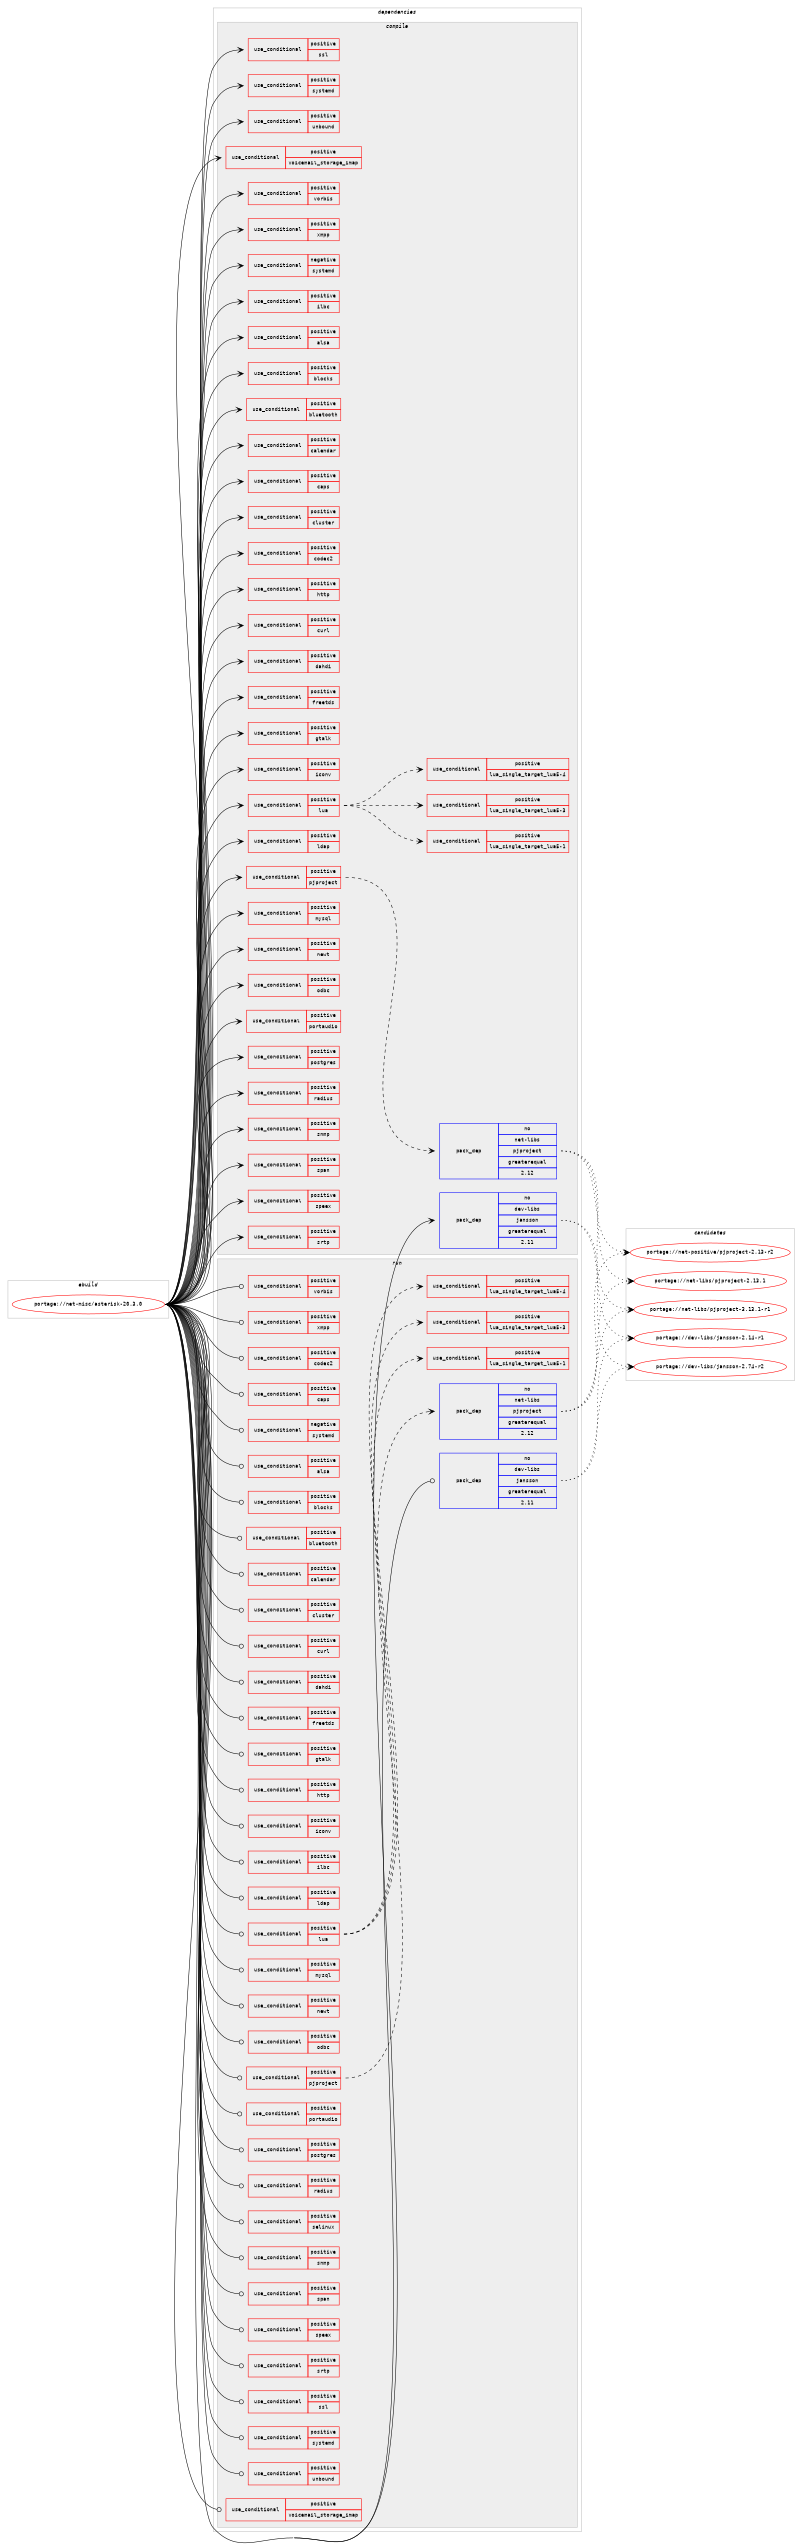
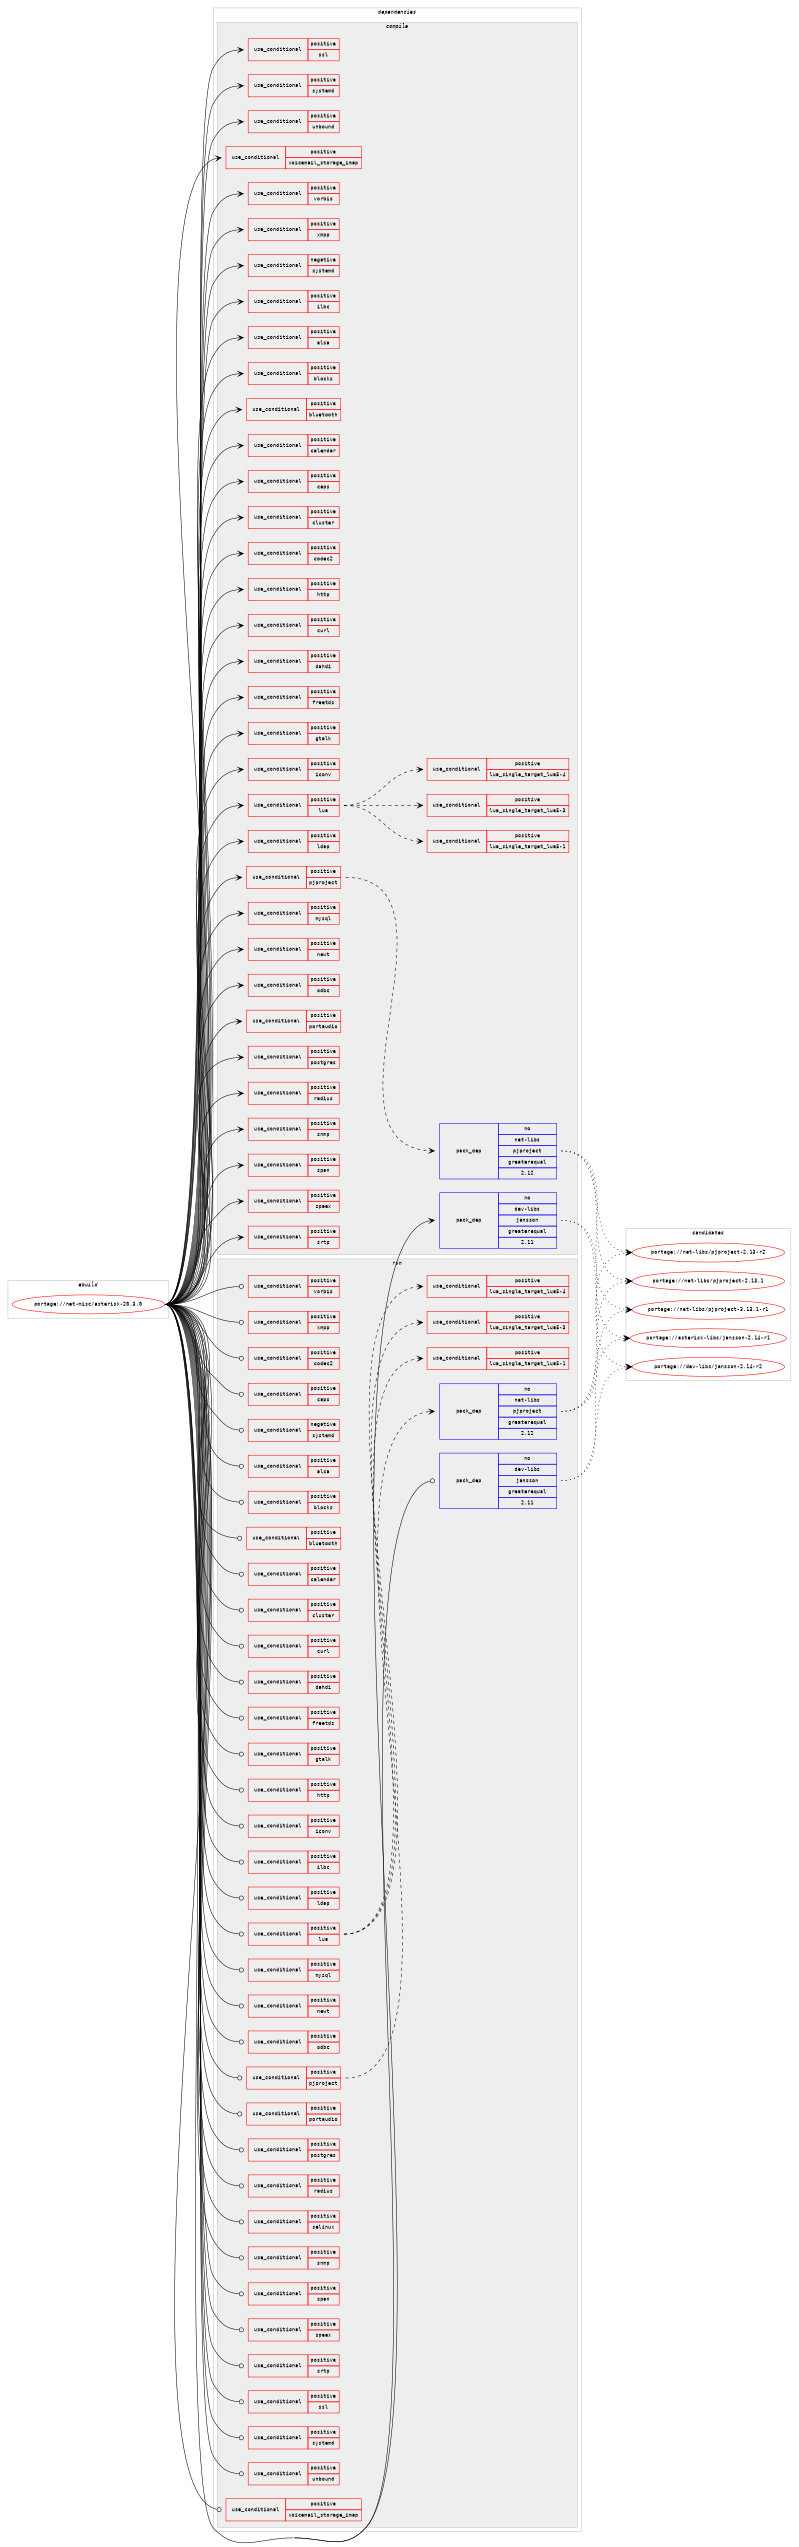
(710, 1253) -> (708, 1253)
(710, 1338) -> (708, 1338)
(710, 1367) -> (708, 1367)
